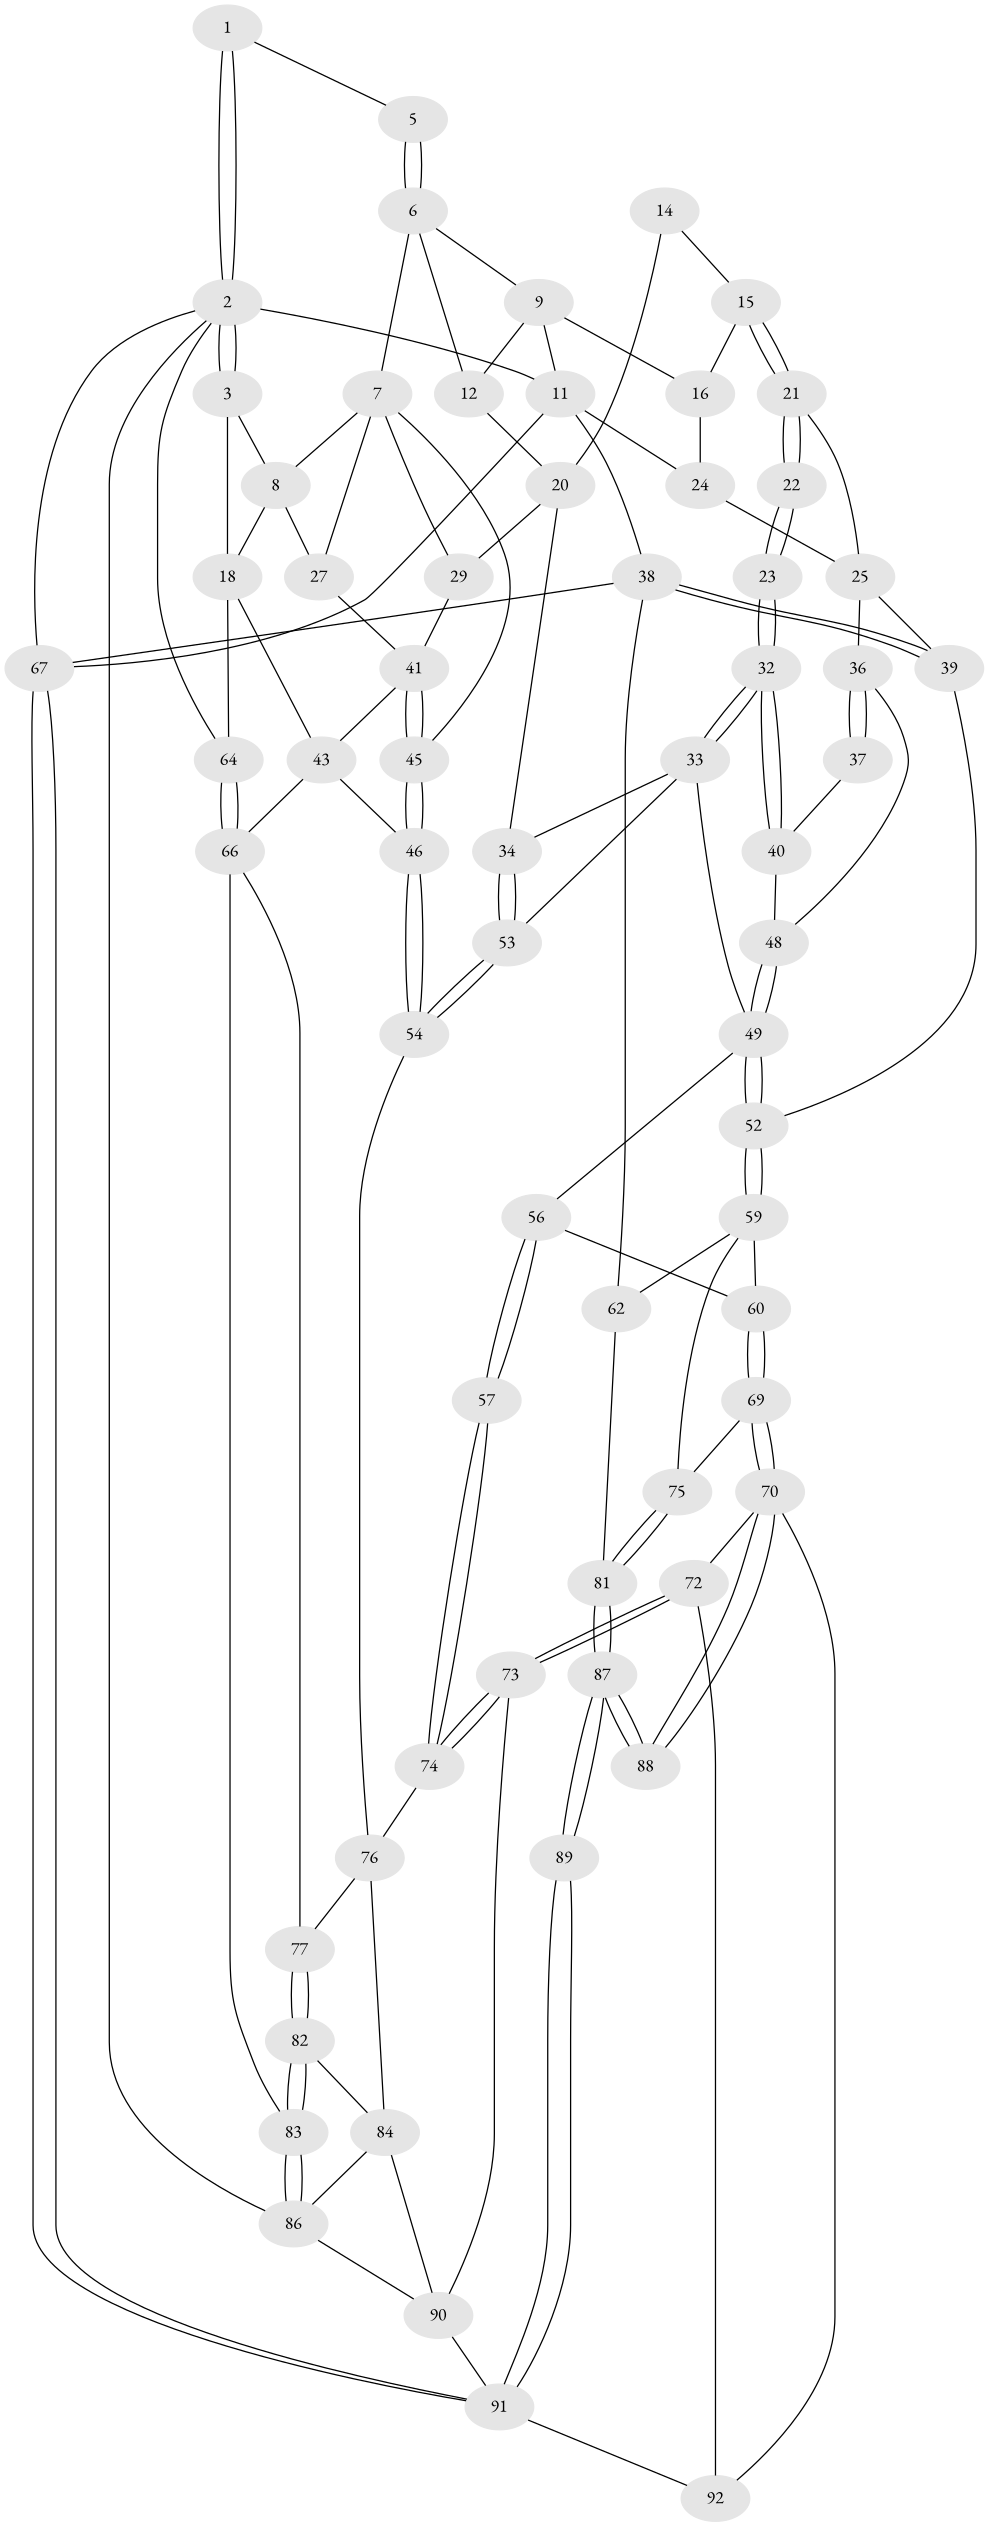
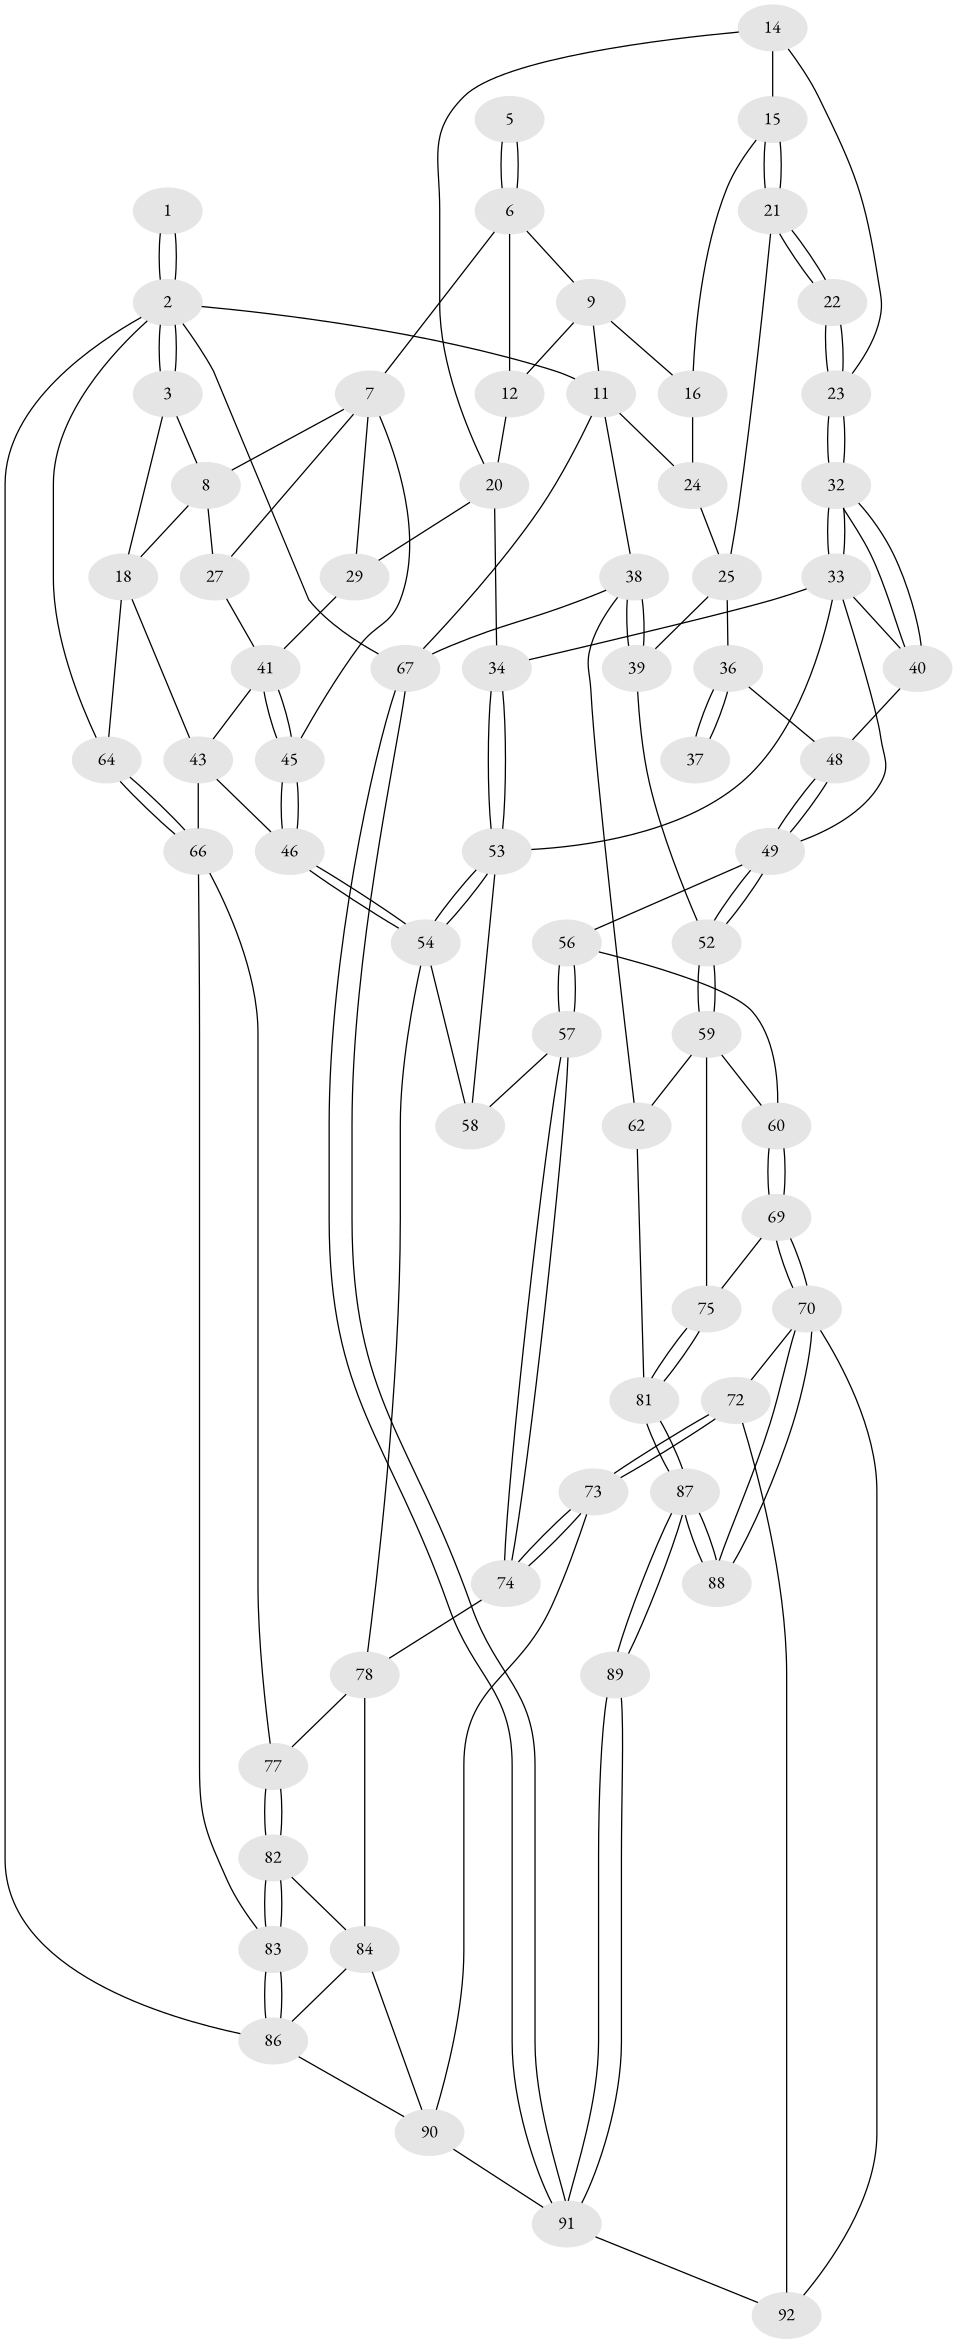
(320, 74) -> none
none -> (864, 207)
(817, 806) -> (877, 623)
none -> (470, 1126)
(370, 1858) -> (365, 1675)
